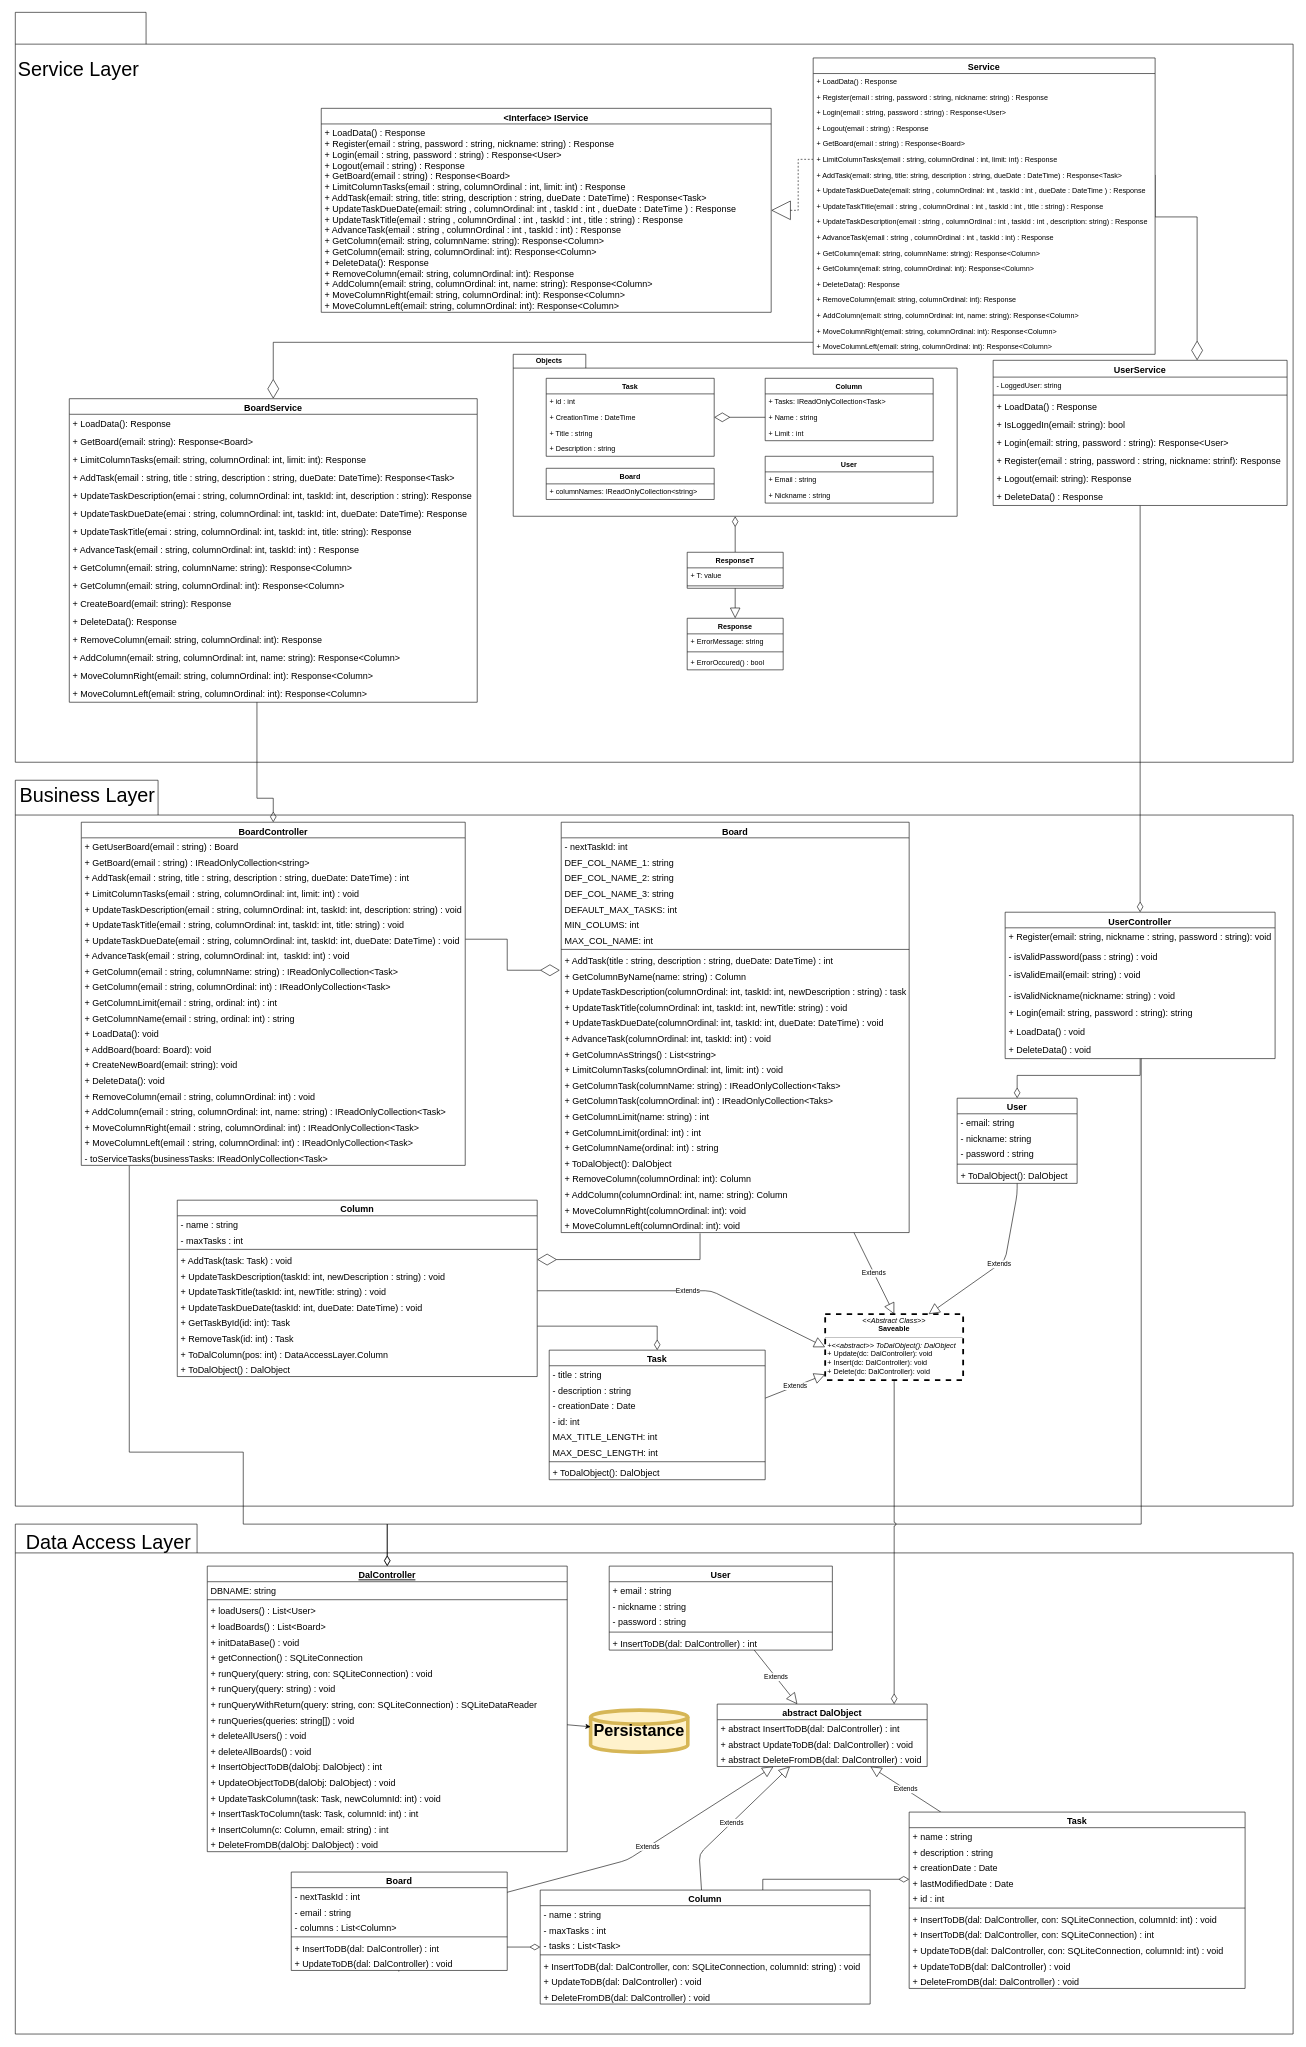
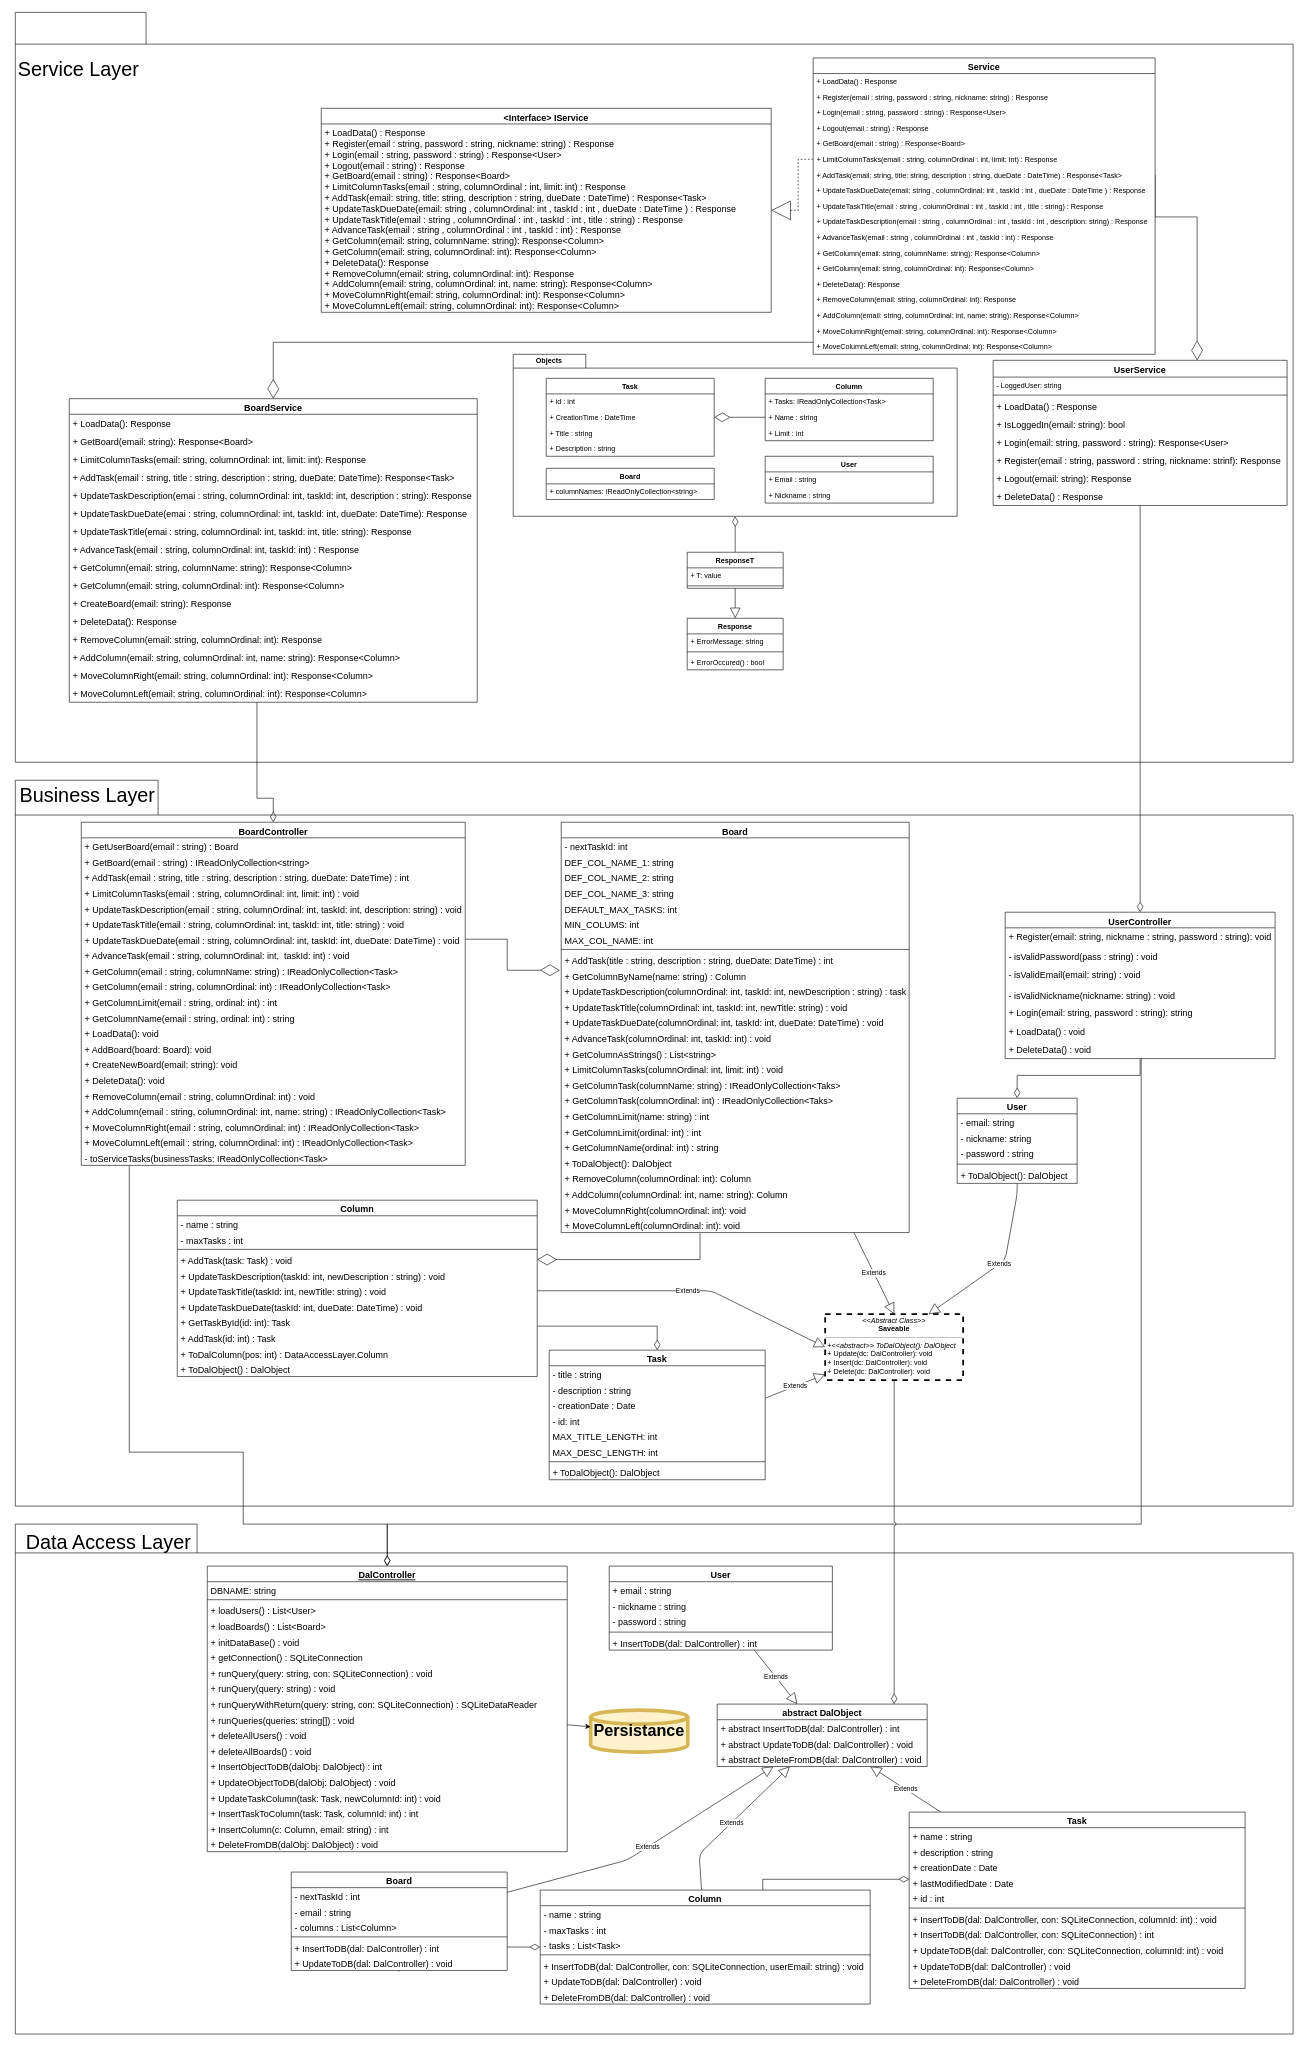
(242, 1339) -> (234, 1339)
(719, 1967) -> (721, 1967)
